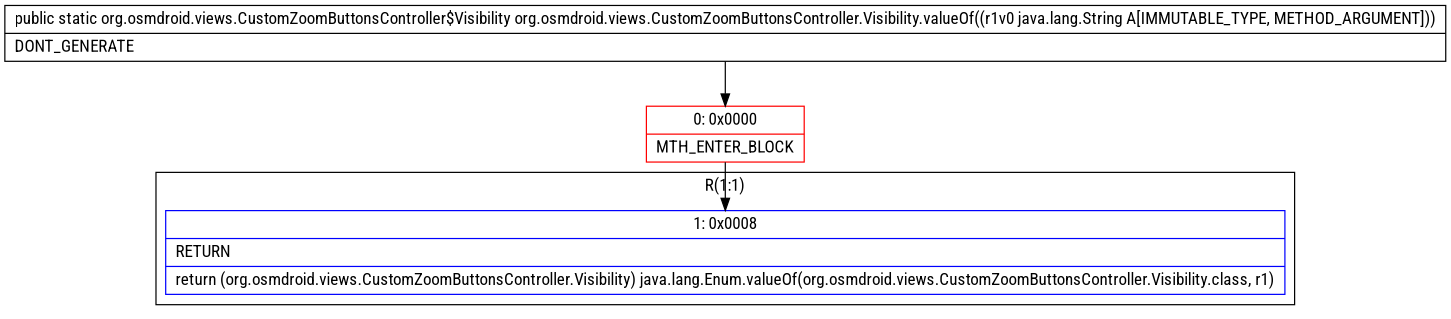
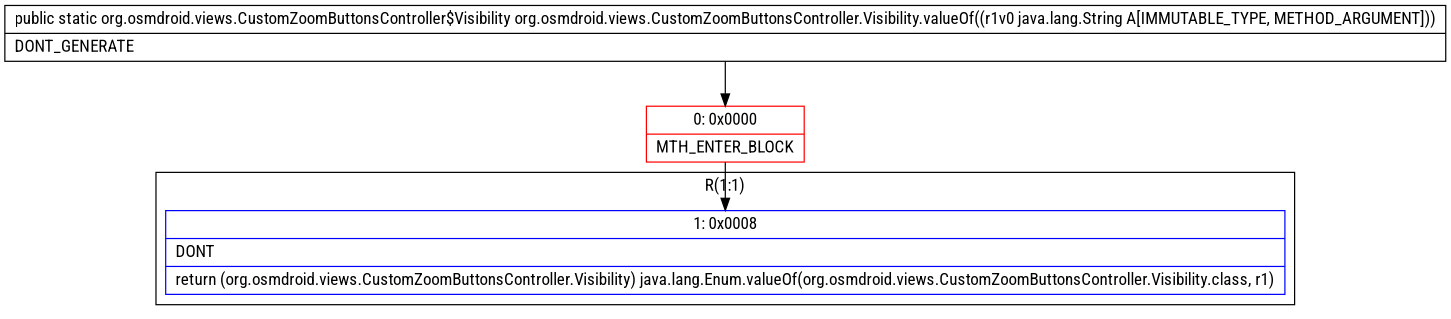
(203, 252) -> (195, 252)
